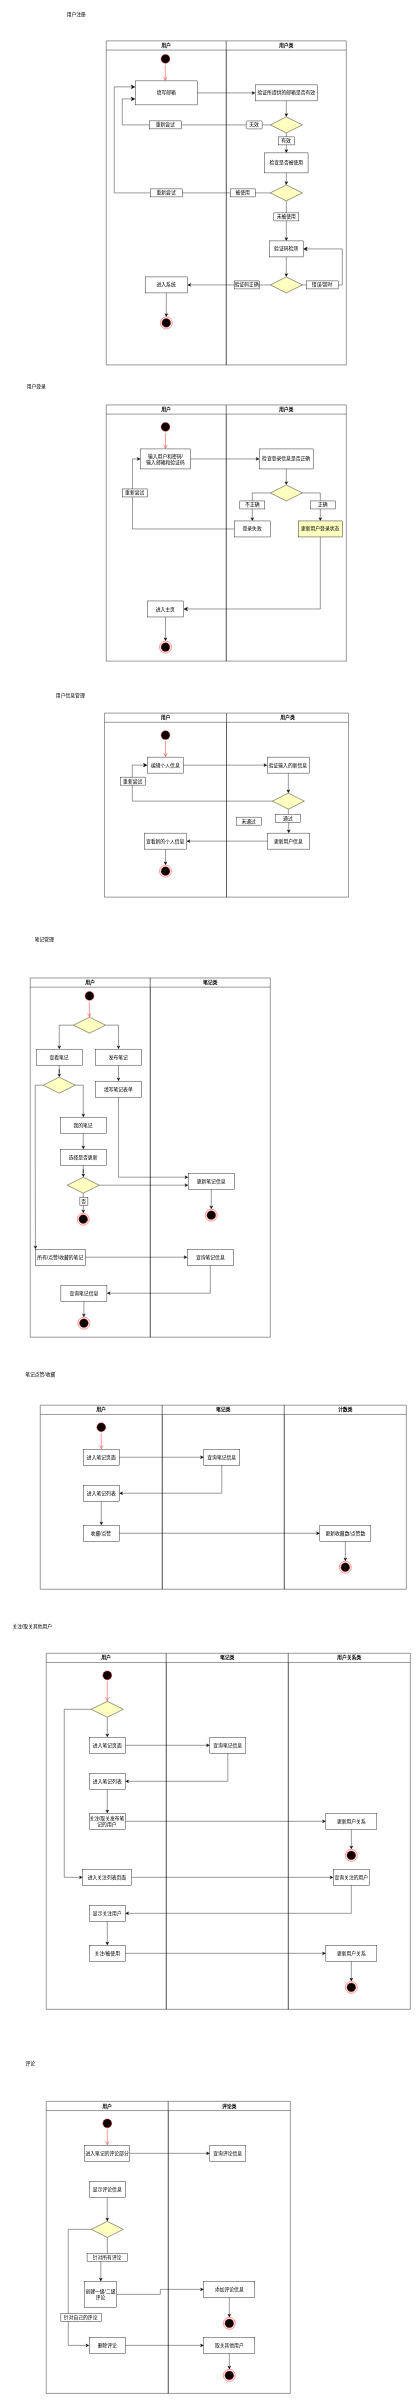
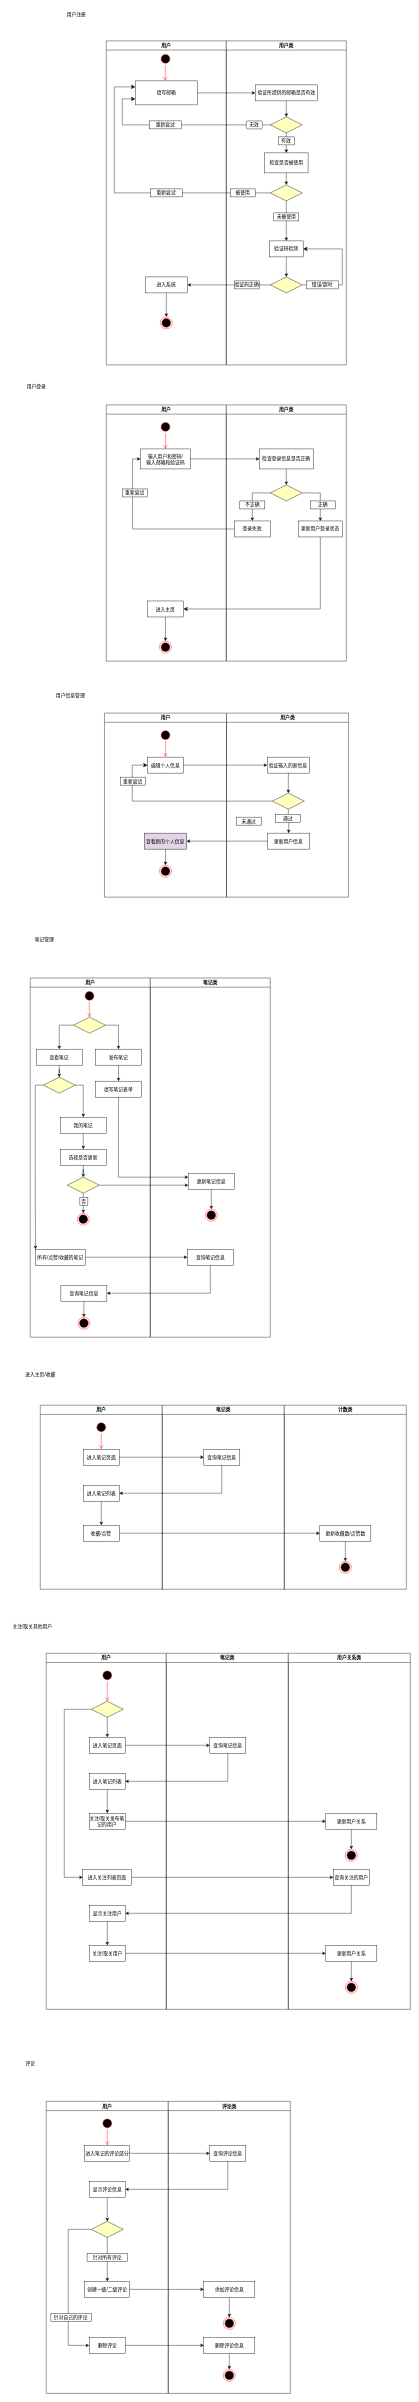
(320, 529) -> (320, 529)
(165, 841) -> (165, 841)
(40, 1374) -> (40, 1374)
(107, 1953) -> (107, 1953)
none -> (129, 2189)
(101, 2294) -> (107, 2289)
(81, 2317) -> (71, 2317)
(229, 2345) -> (229, 2345)
